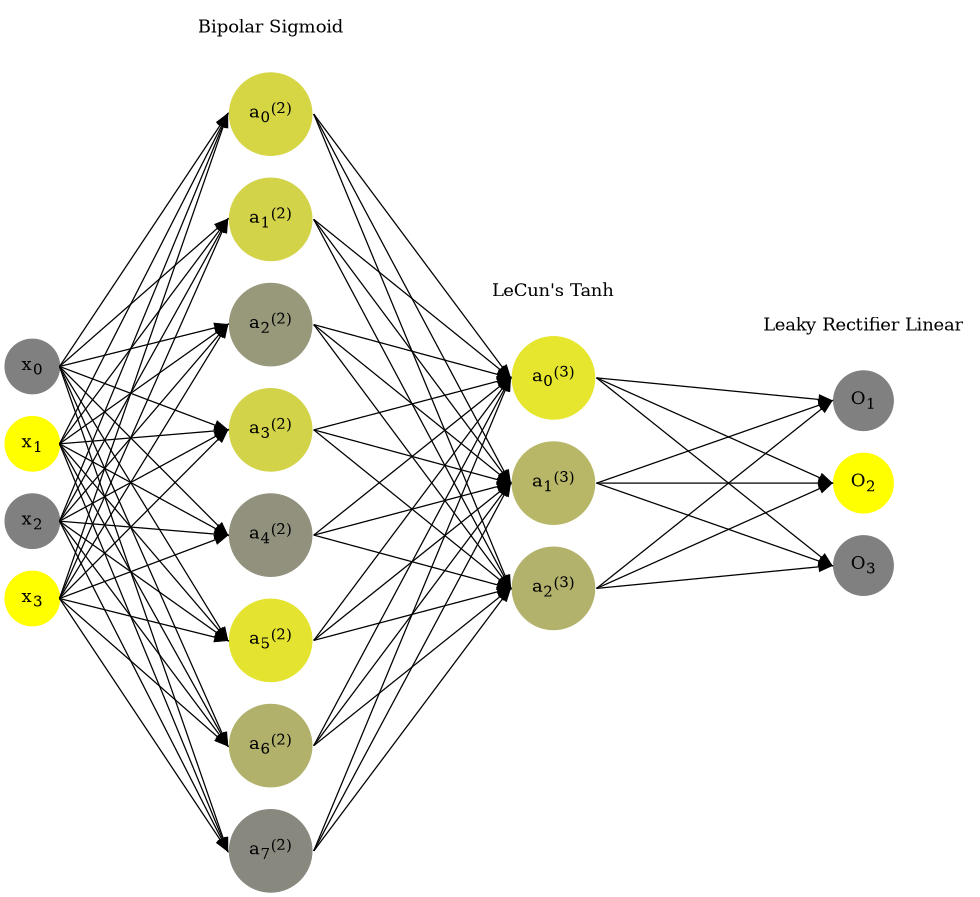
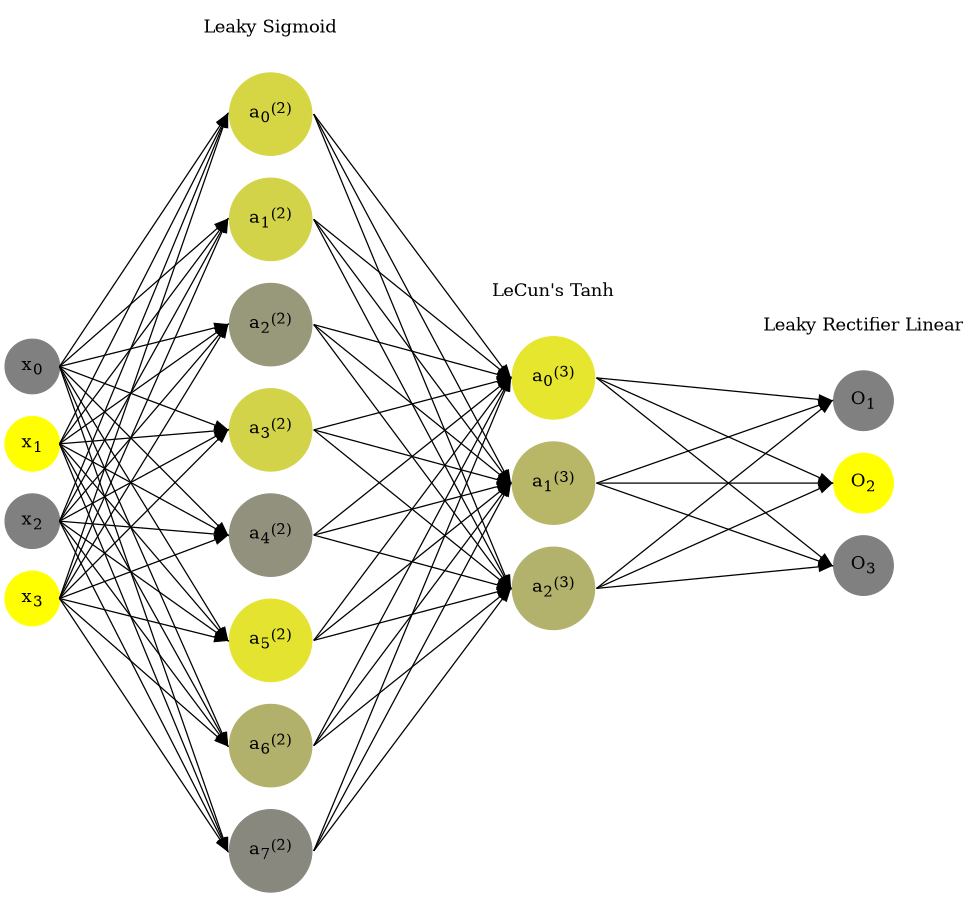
(271, 28) -> (271, 28)
